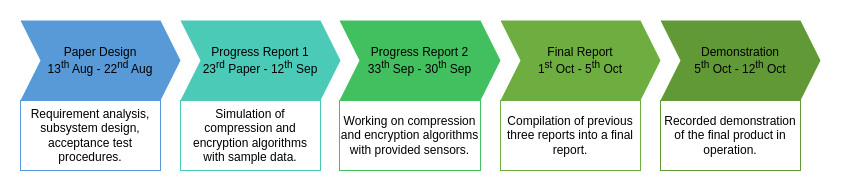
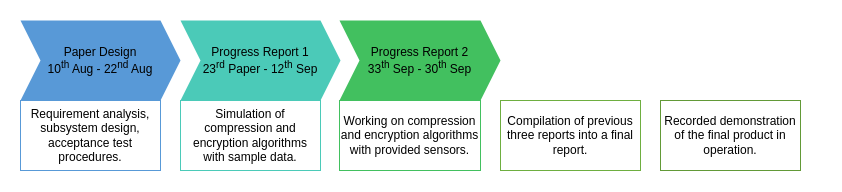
(101, 61) -> (101, 61)
(581, 61) -> none
(741, 61) -> none
